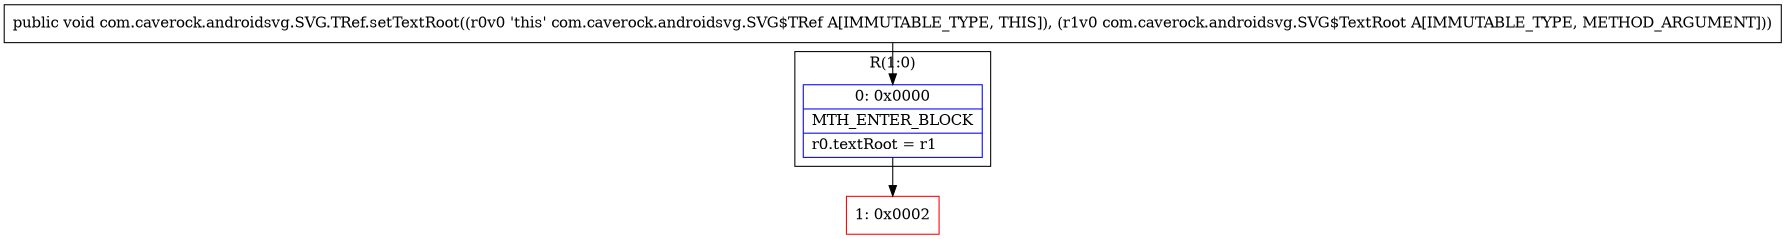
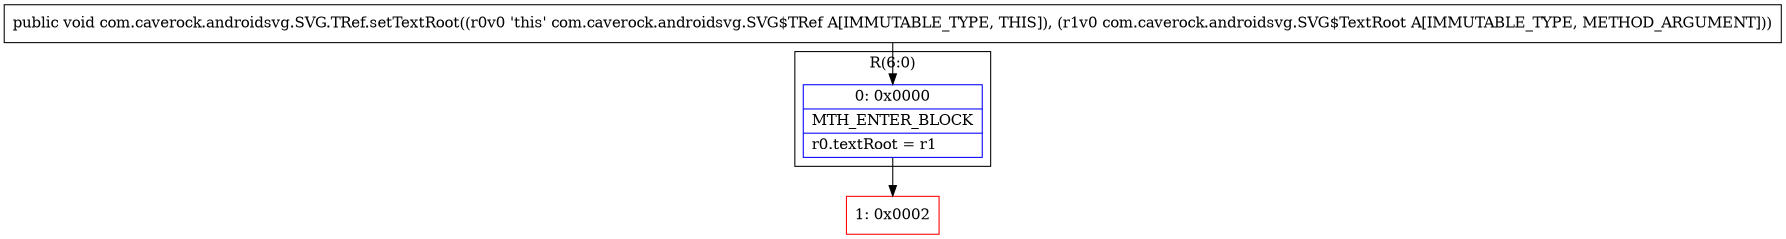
(893, 64) -> (893, 64)
